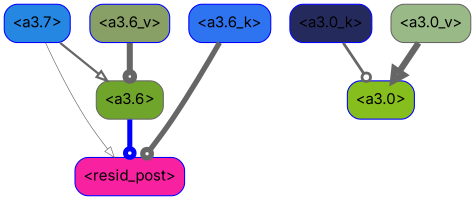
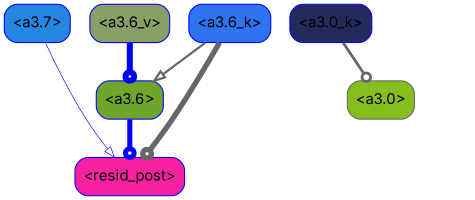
(431, 23) -> none
(79, 58) -> (184, 59)
(130, 58) -> (130, 58)
(73, 98) -> (73, 98)
(130, 100) -> (130, 100)
(381, 100) -> (381, 100)
